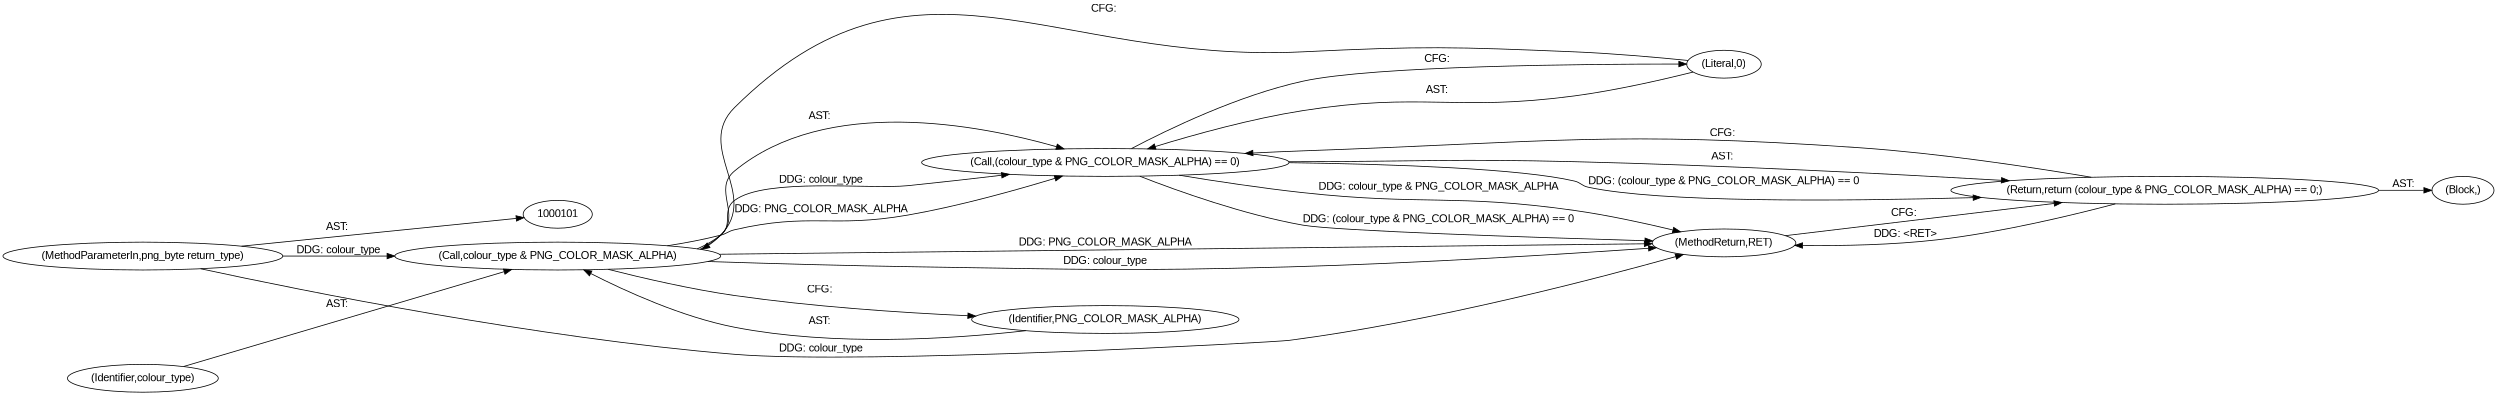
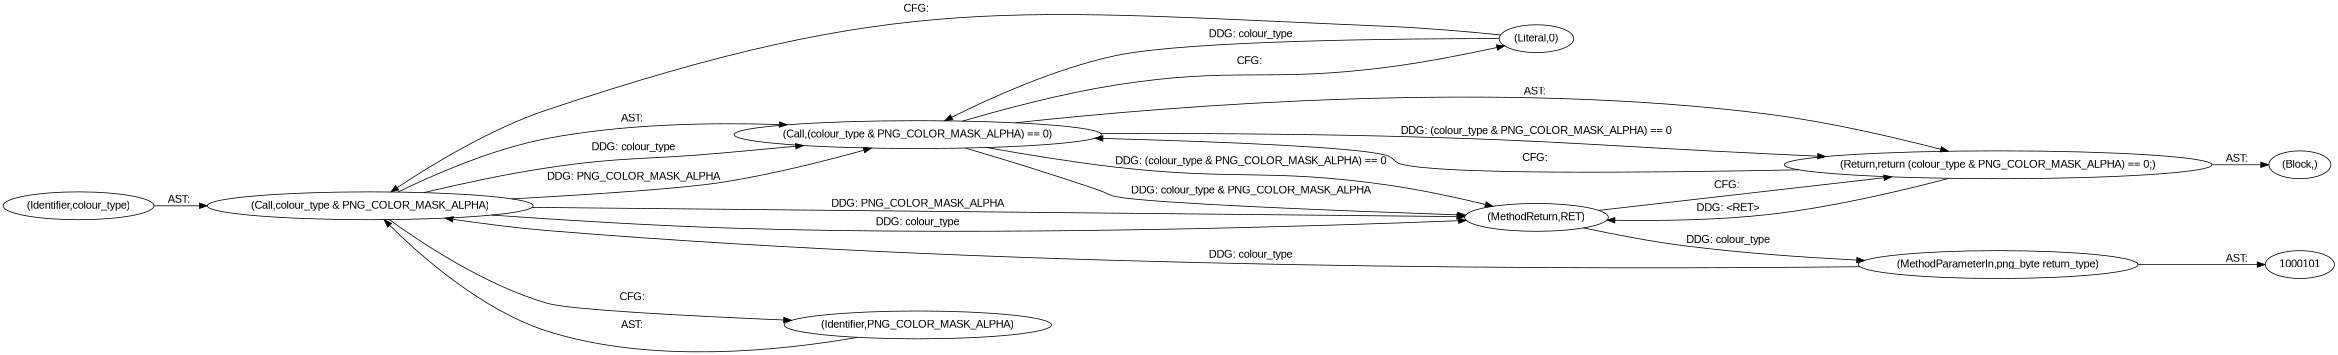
(1439, 90) -> (1251, 34)
(939, 356) -> (1719, 250)
